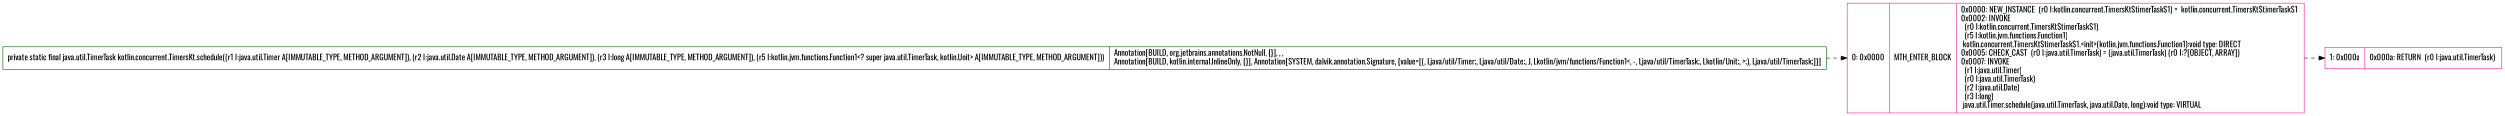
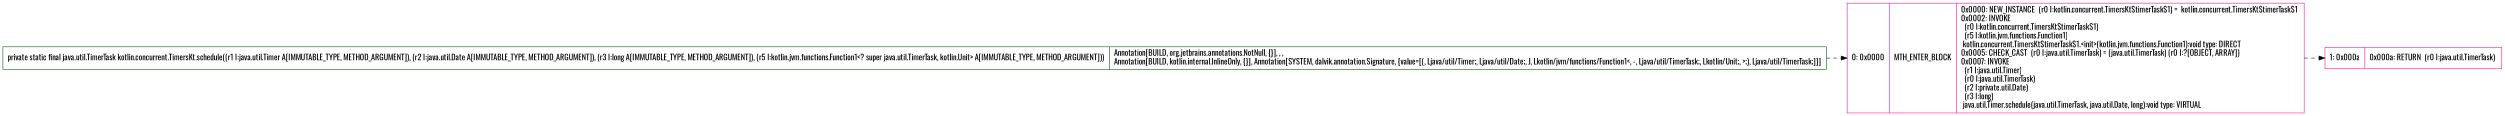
(1990, 88) -> (1995, 88)
